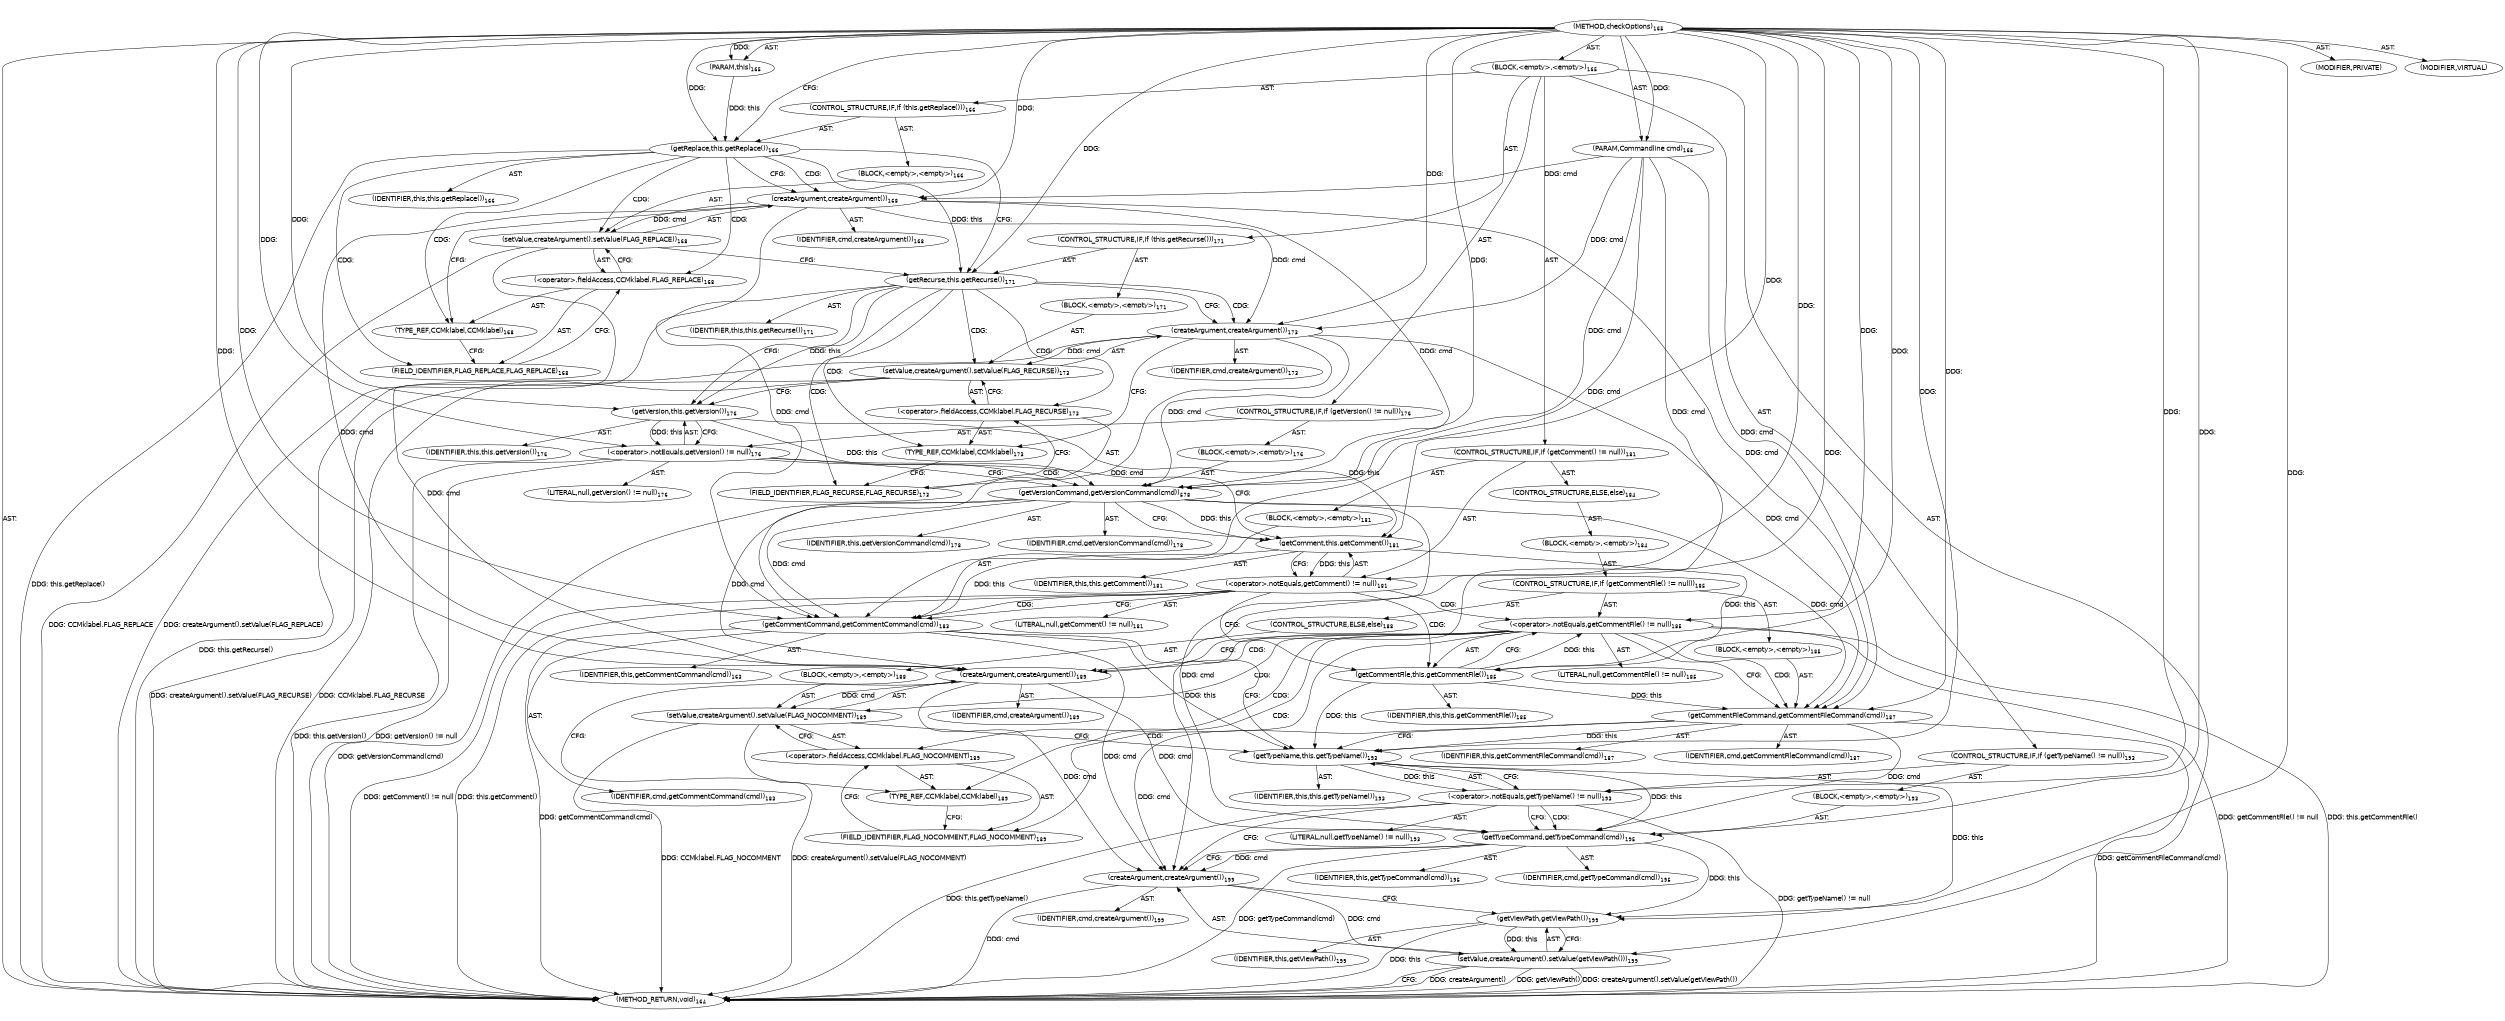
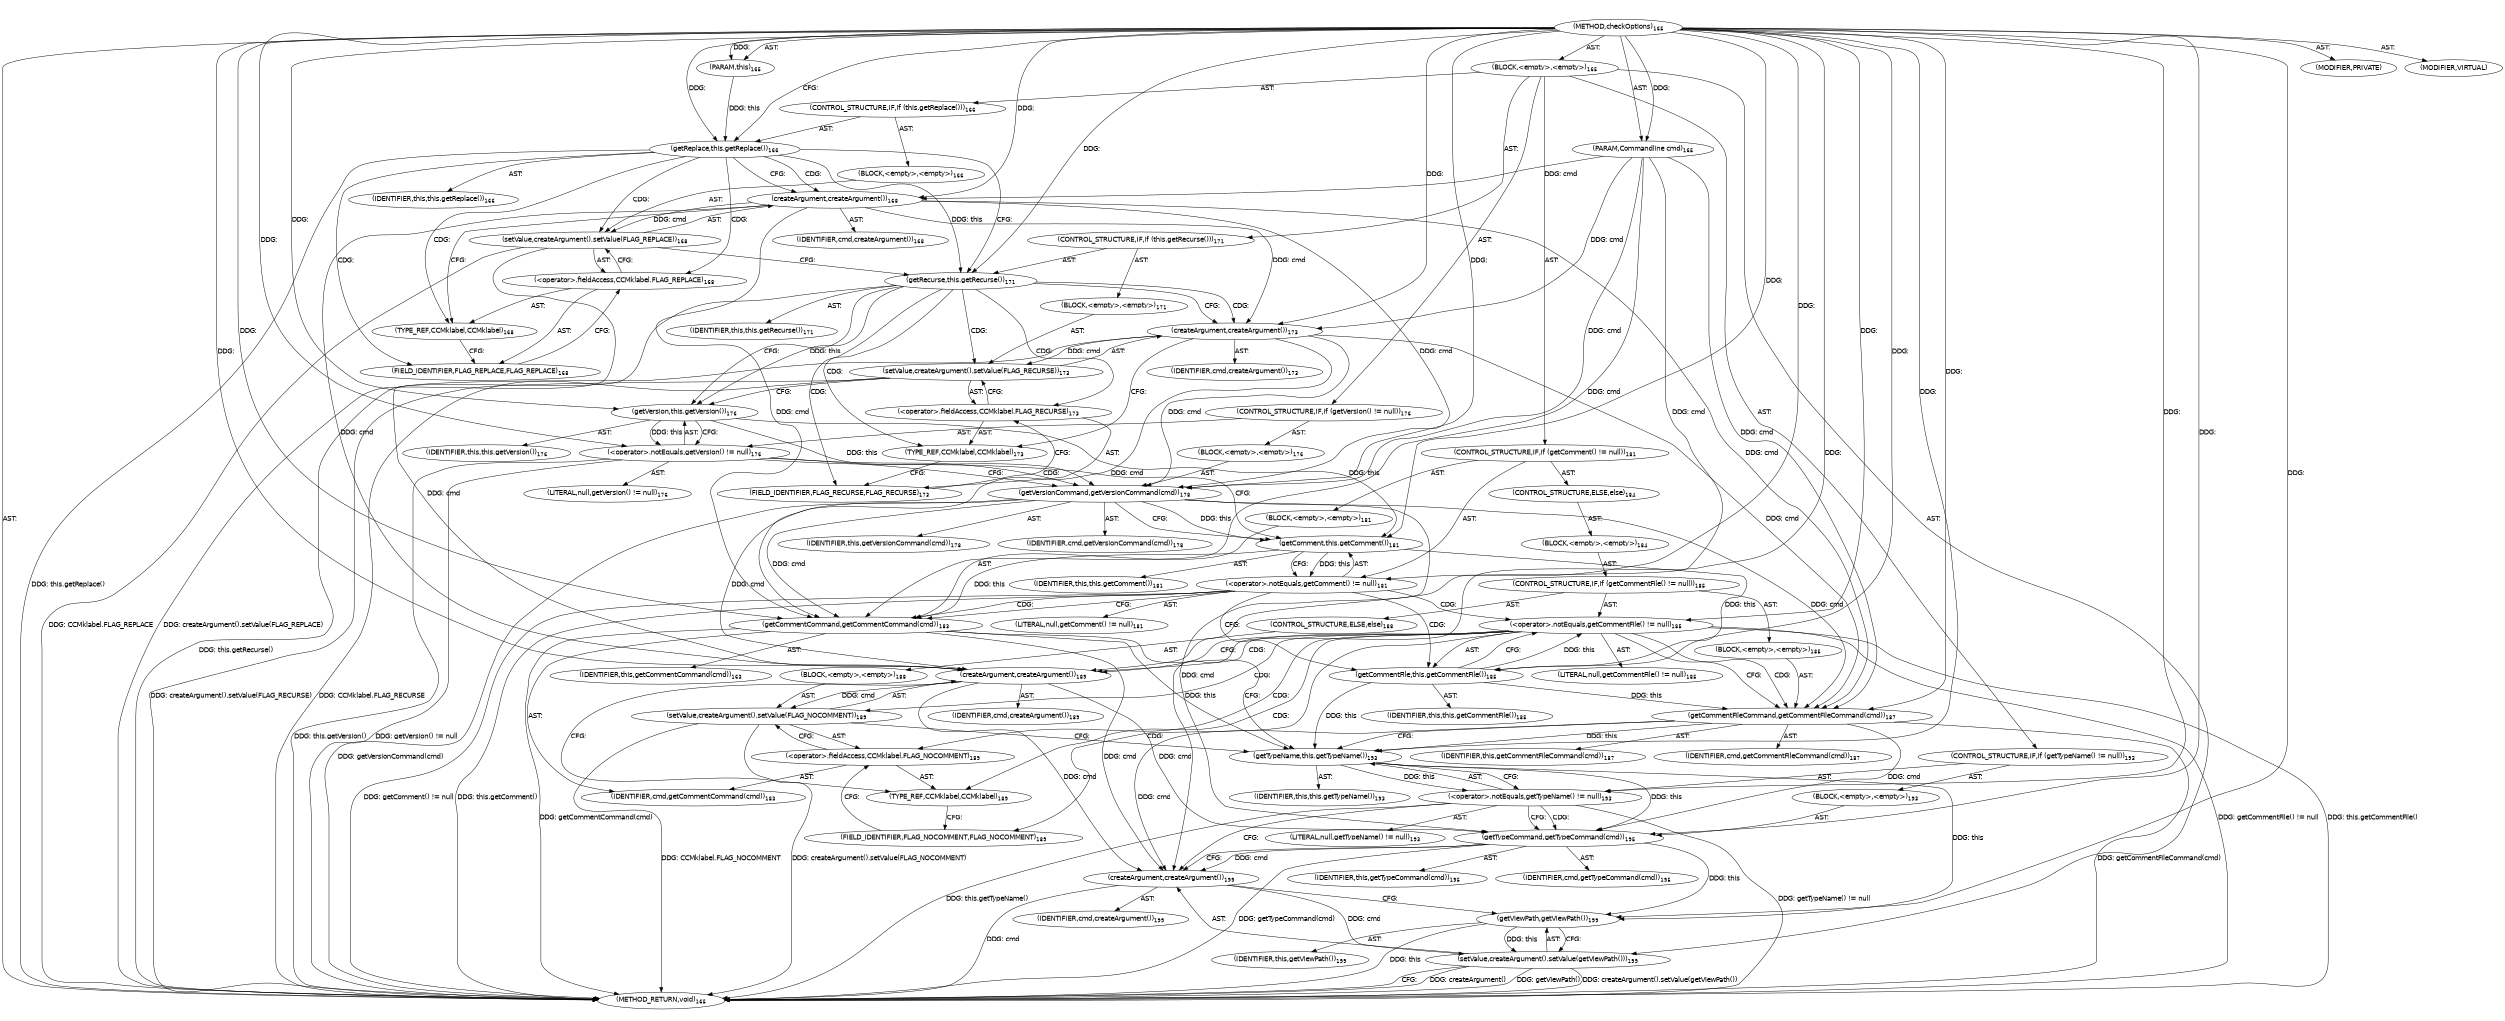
(1185, 493) -> (1185, 493)
(1031, 785) -> (790, 777)
(701, 1000) -> (701, 1000)
